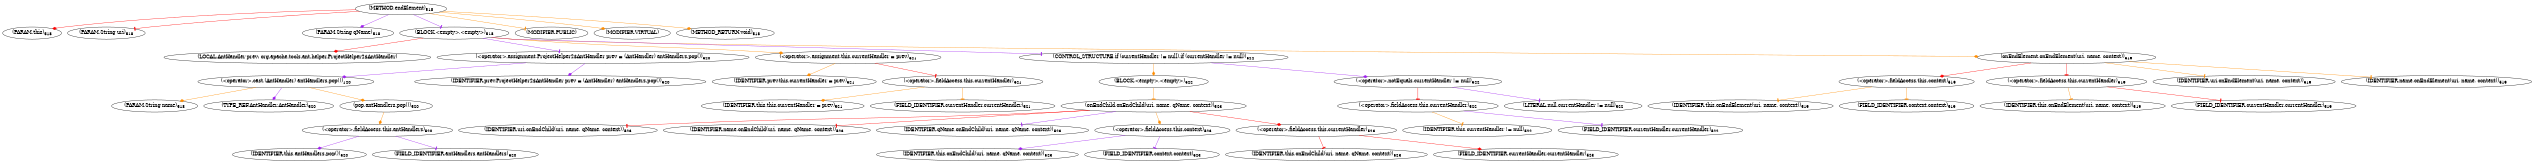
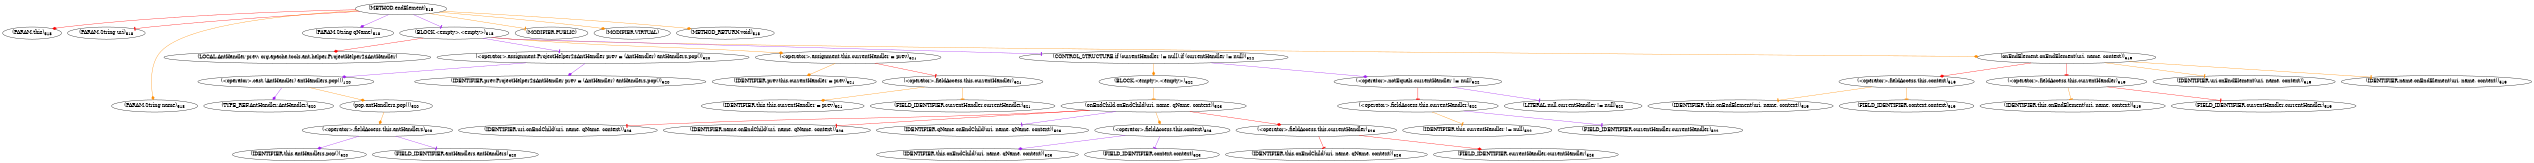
(220, 94) -> (233, 24)
